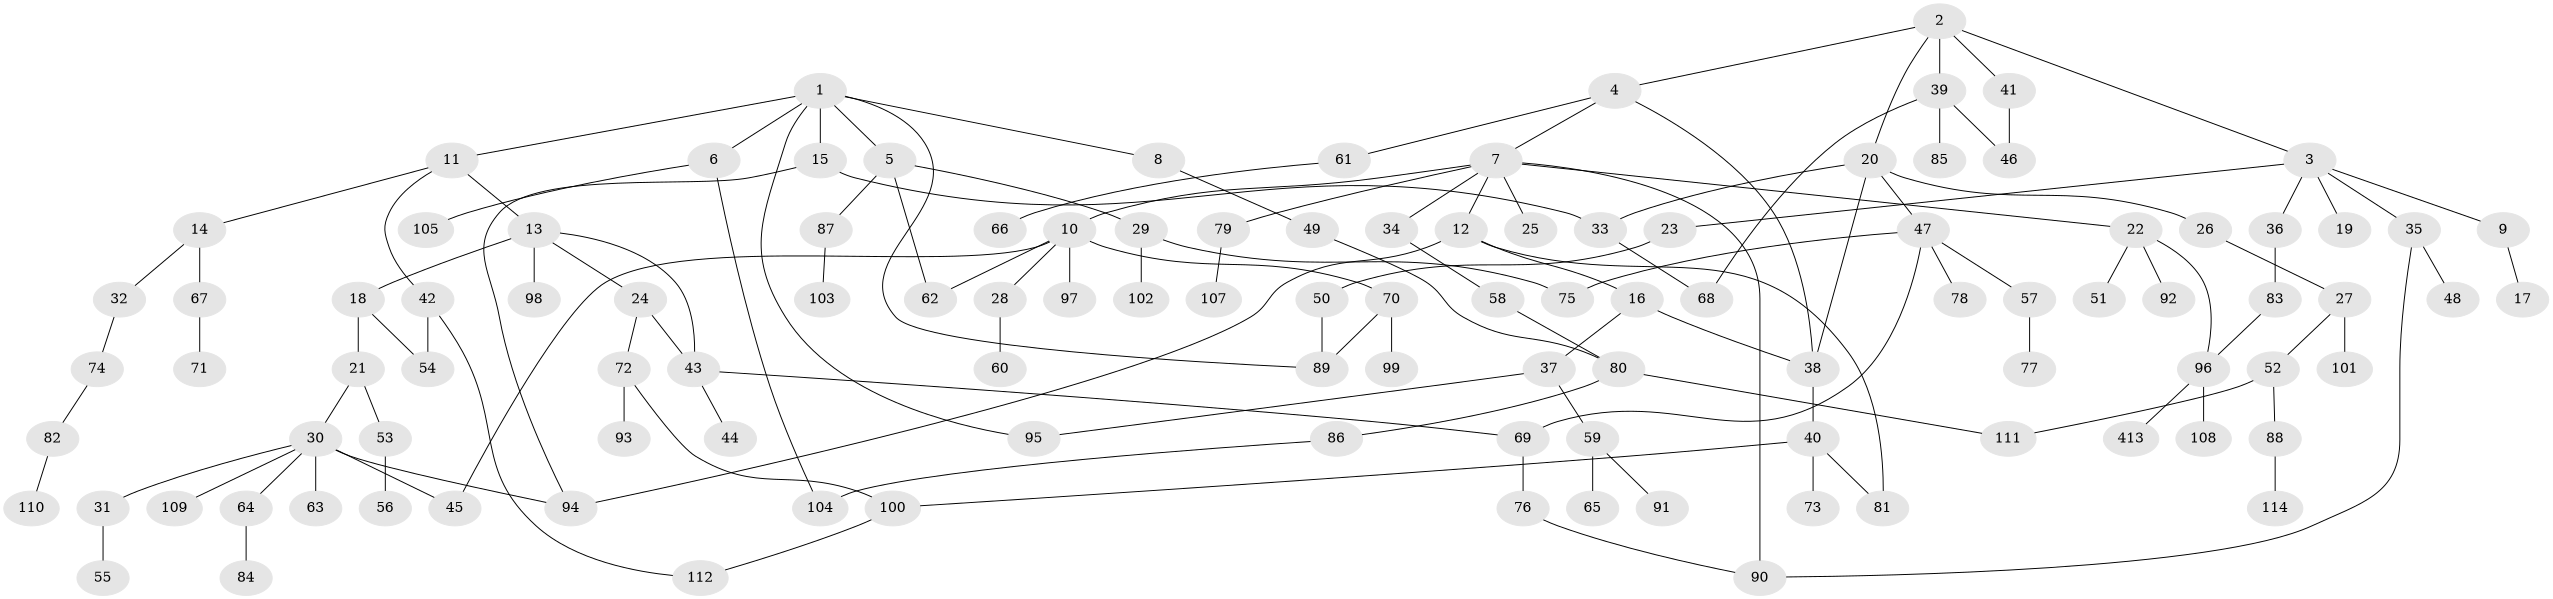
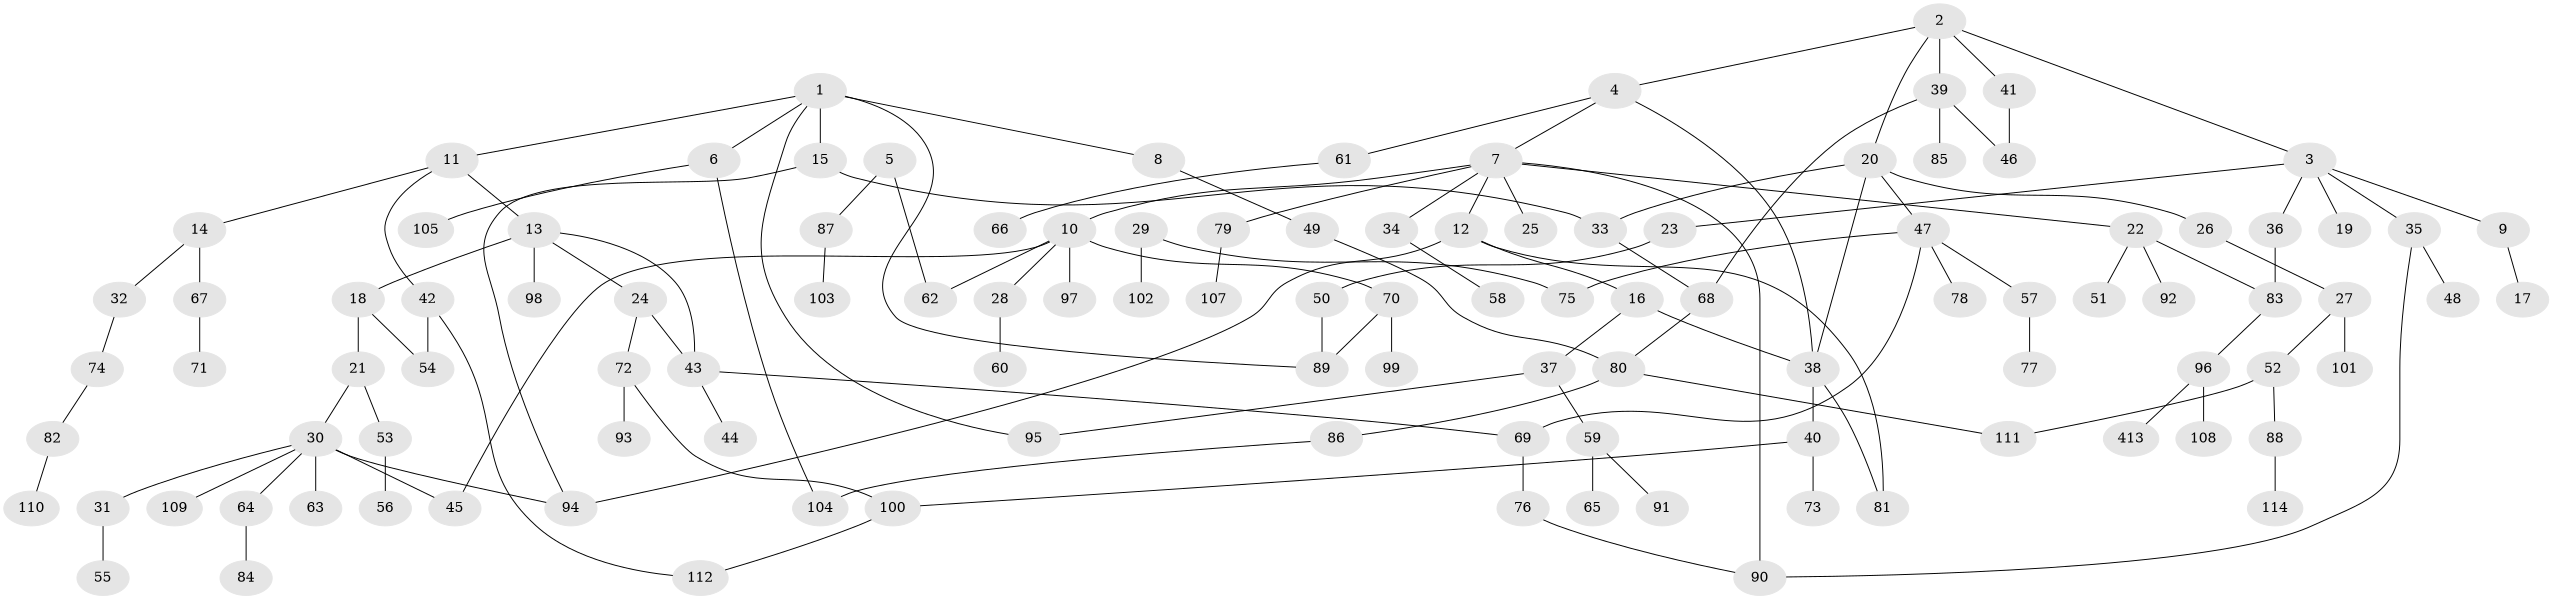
(855, 126) -> none
(1019, 188) -> none
(2205, 286) -> (2206, 265)
(1558, 334) -> (1663, 335)
(1848, 474) -> (1855, 436)
